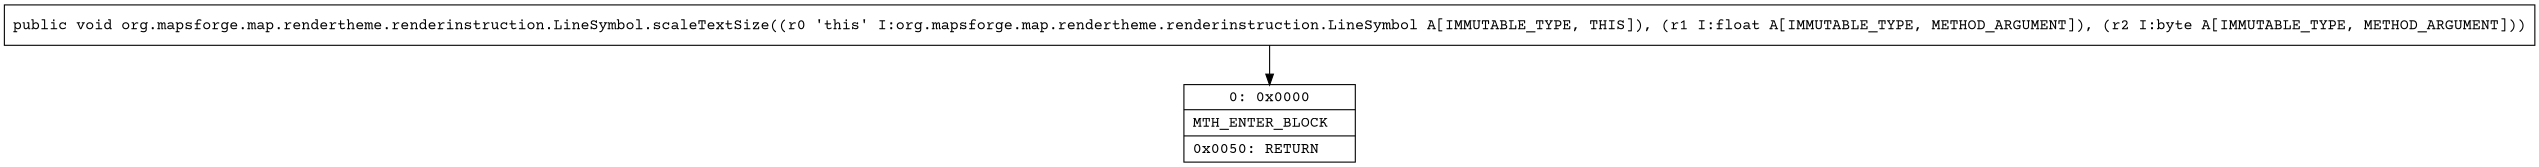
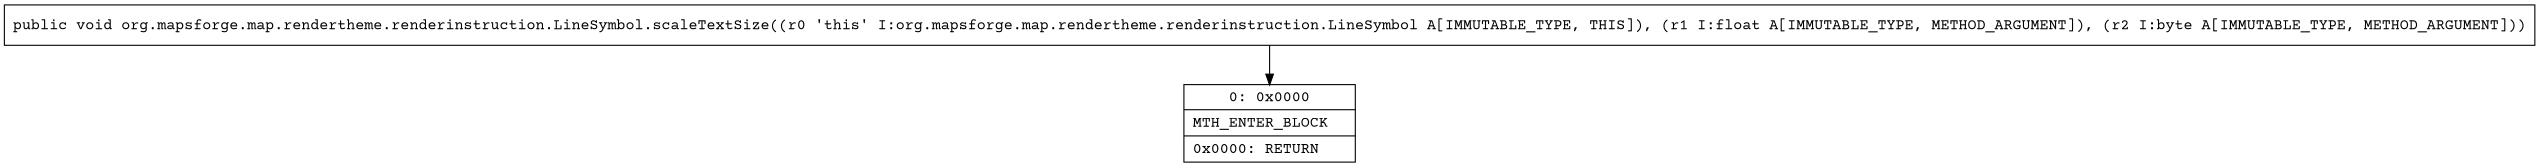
(1270, 148) -> (1270, 148)
